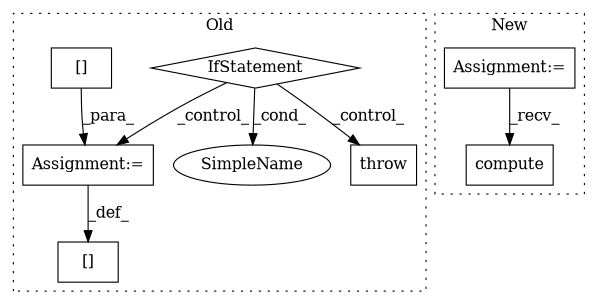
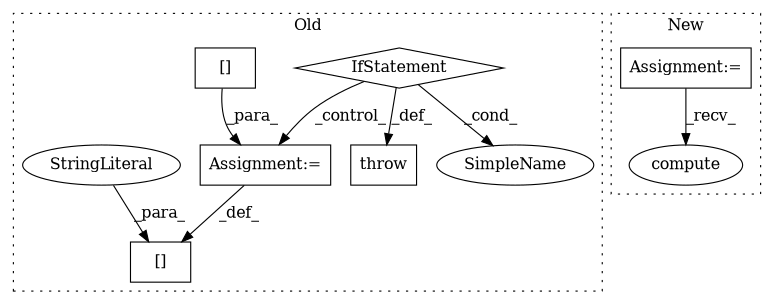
(368, 117) -> (412, 117)
none -> (101, 165)
(510, 165) -> (686, 165)
